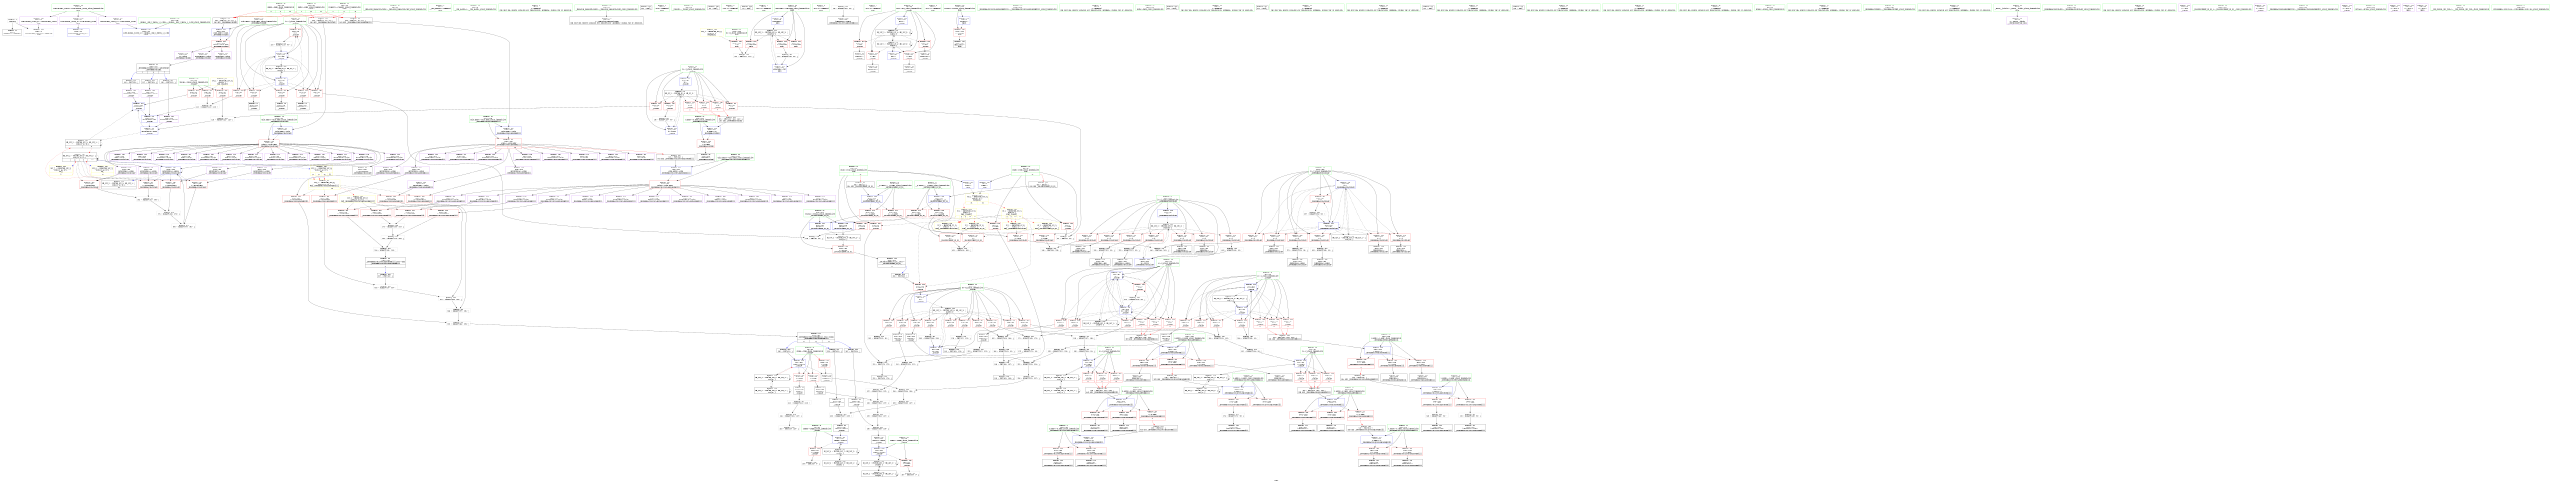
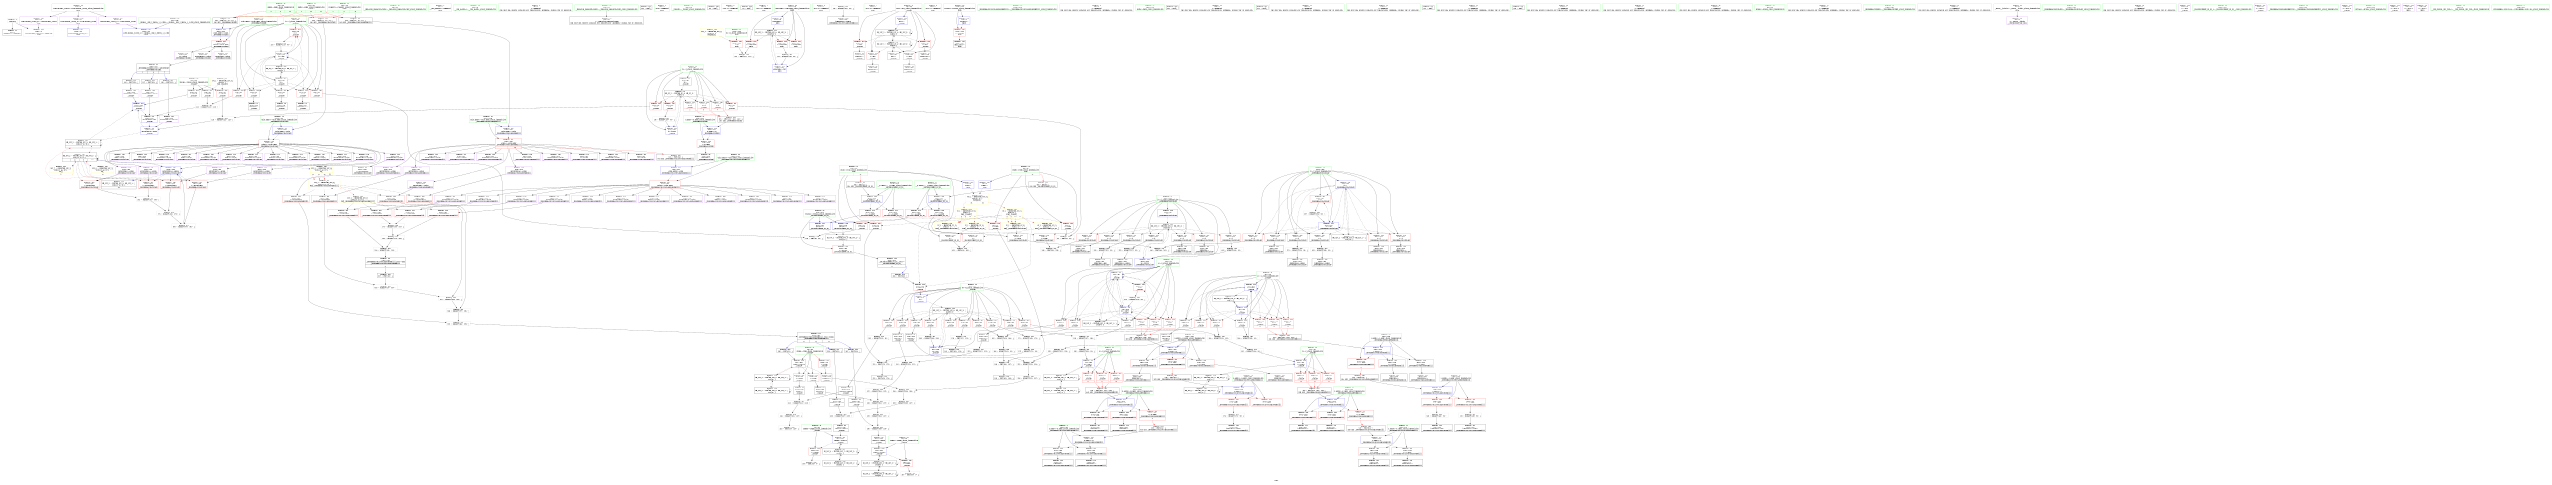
none -> (846, 391)
